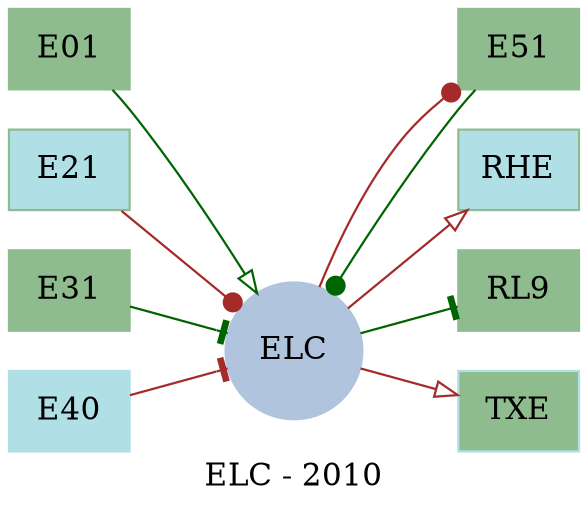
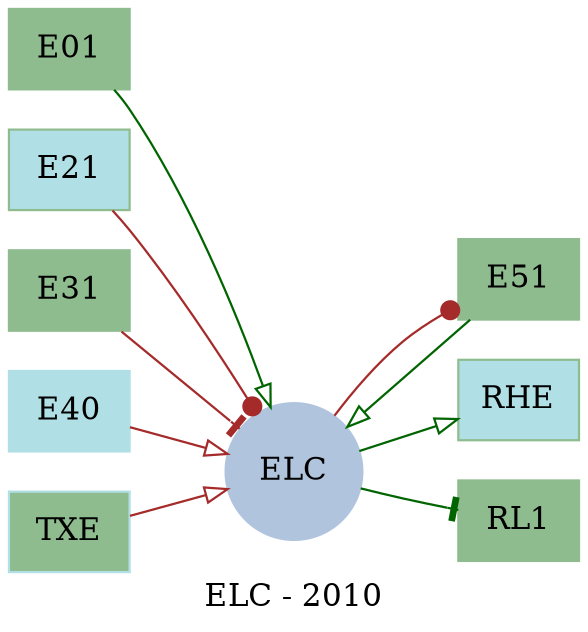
(405, 181) -> (417, 366)
(399, 266) -> (398, 439)
(519, 291) -> (519, 521)
(173, 318) -> (176, 376)
(398, 379) -> (168, 505)
(173, 383) -> (168, 438)
